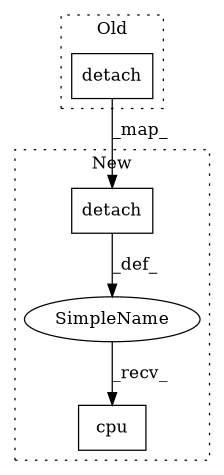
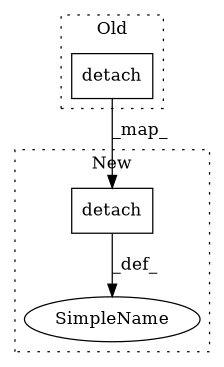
(112, 428) -> none
